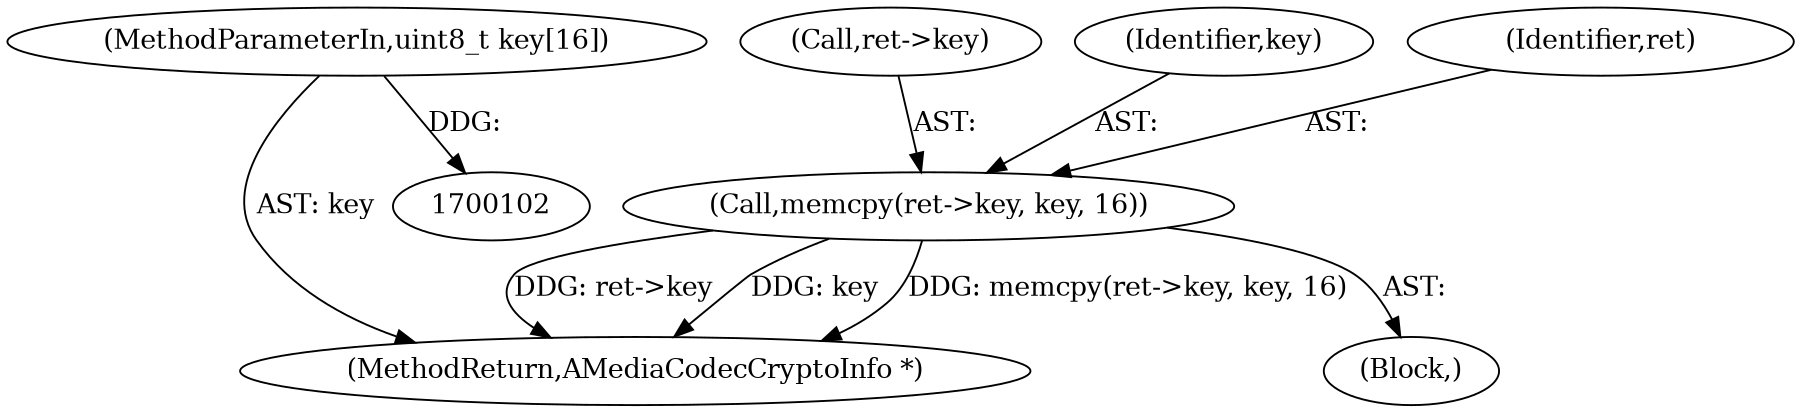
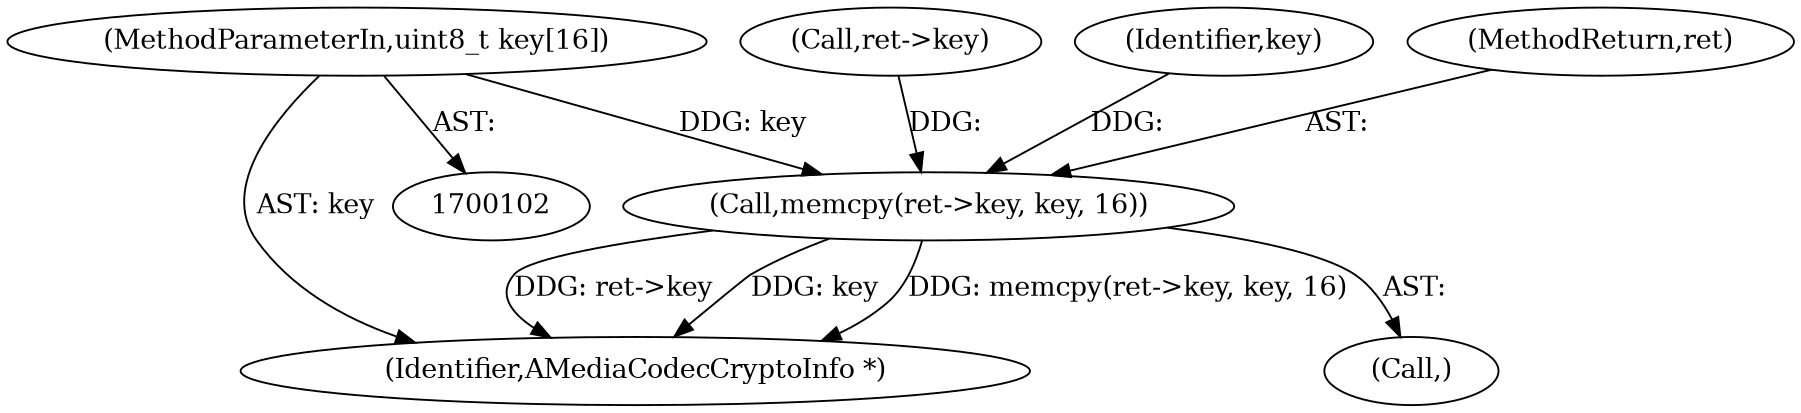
(1601, 42) -> (1601, 42)
none -> (635, 122)
(469, 124) -> (469, 124)
(950, 124) -> (950, 124)
(1131, 124) -> (1131, 124)
(635, 371) -> (635, 371)
(1411, 371) -> (1411, 371)
